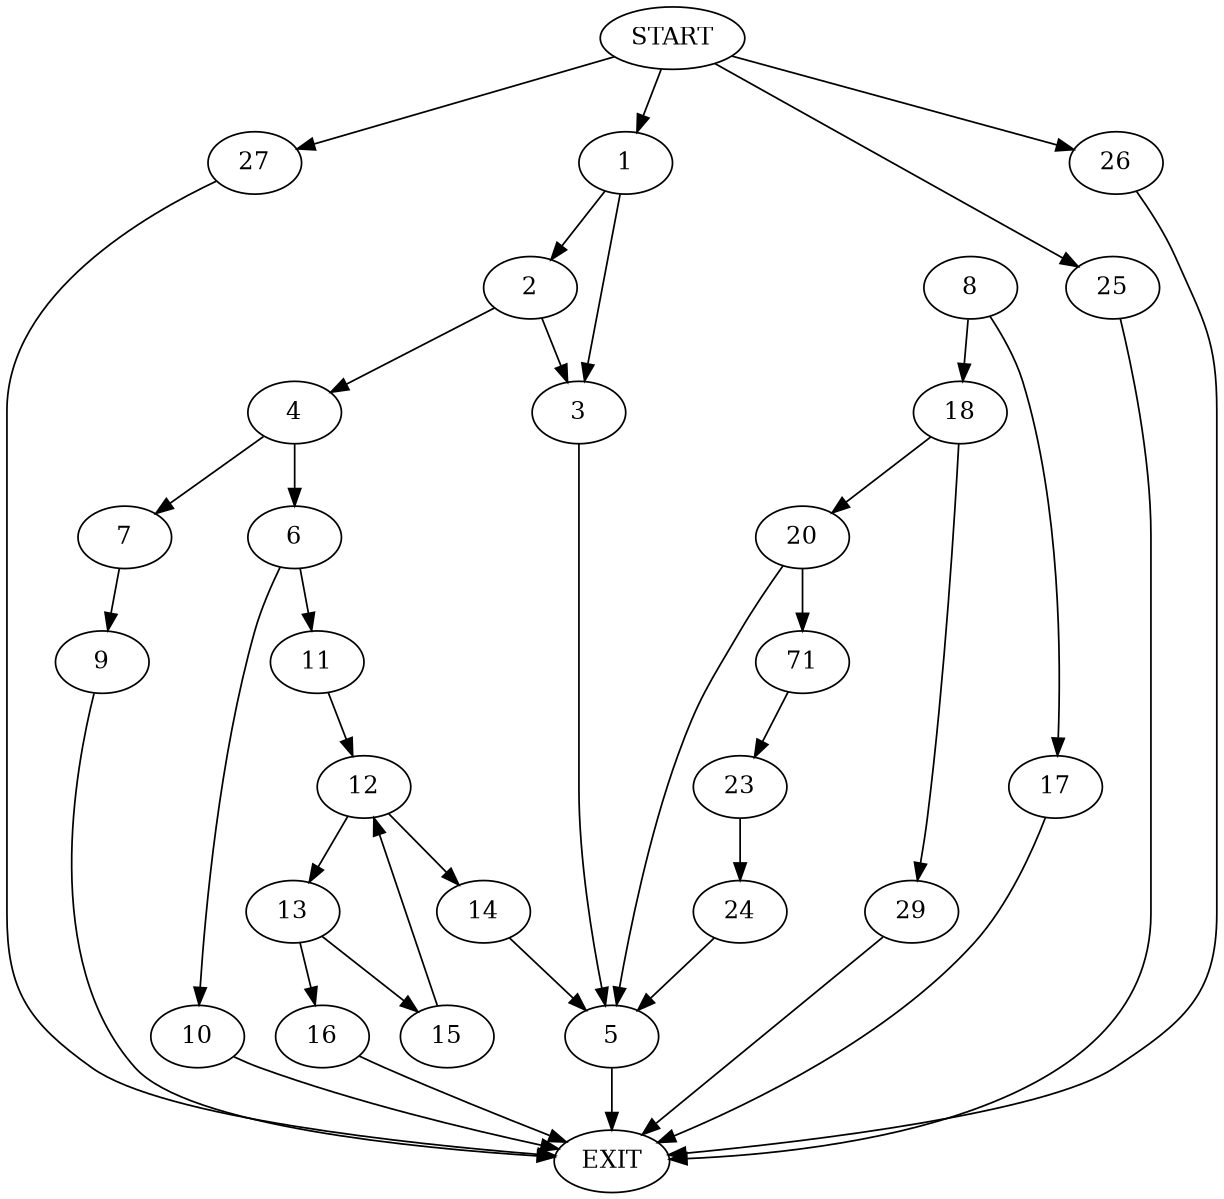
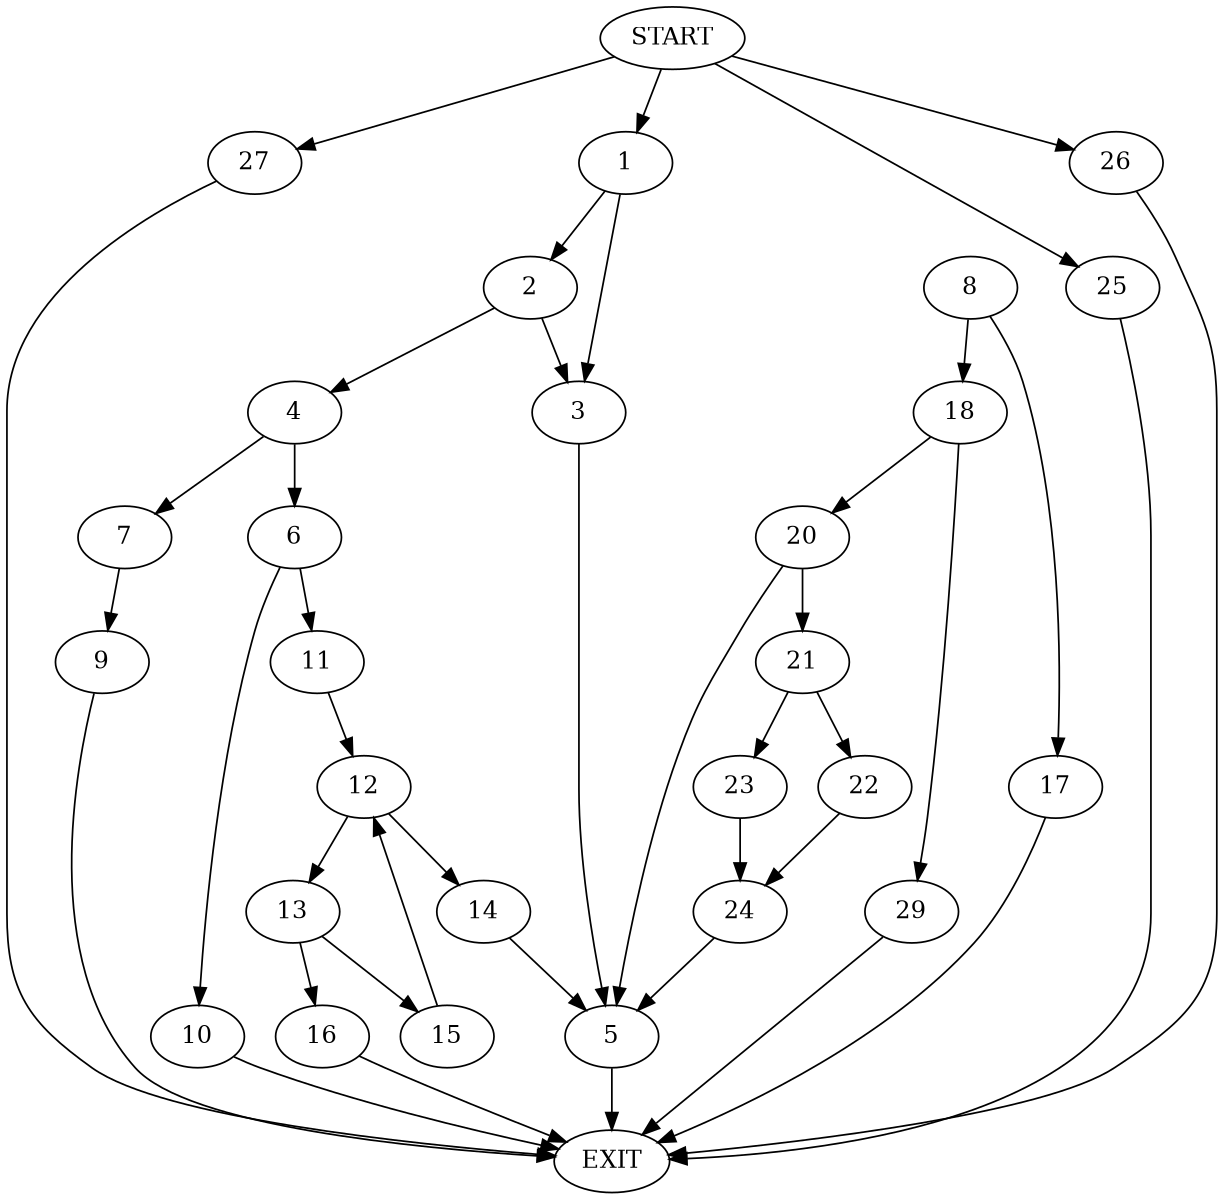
(803, 662) -> (803, 662)
none -> (865, 787)
